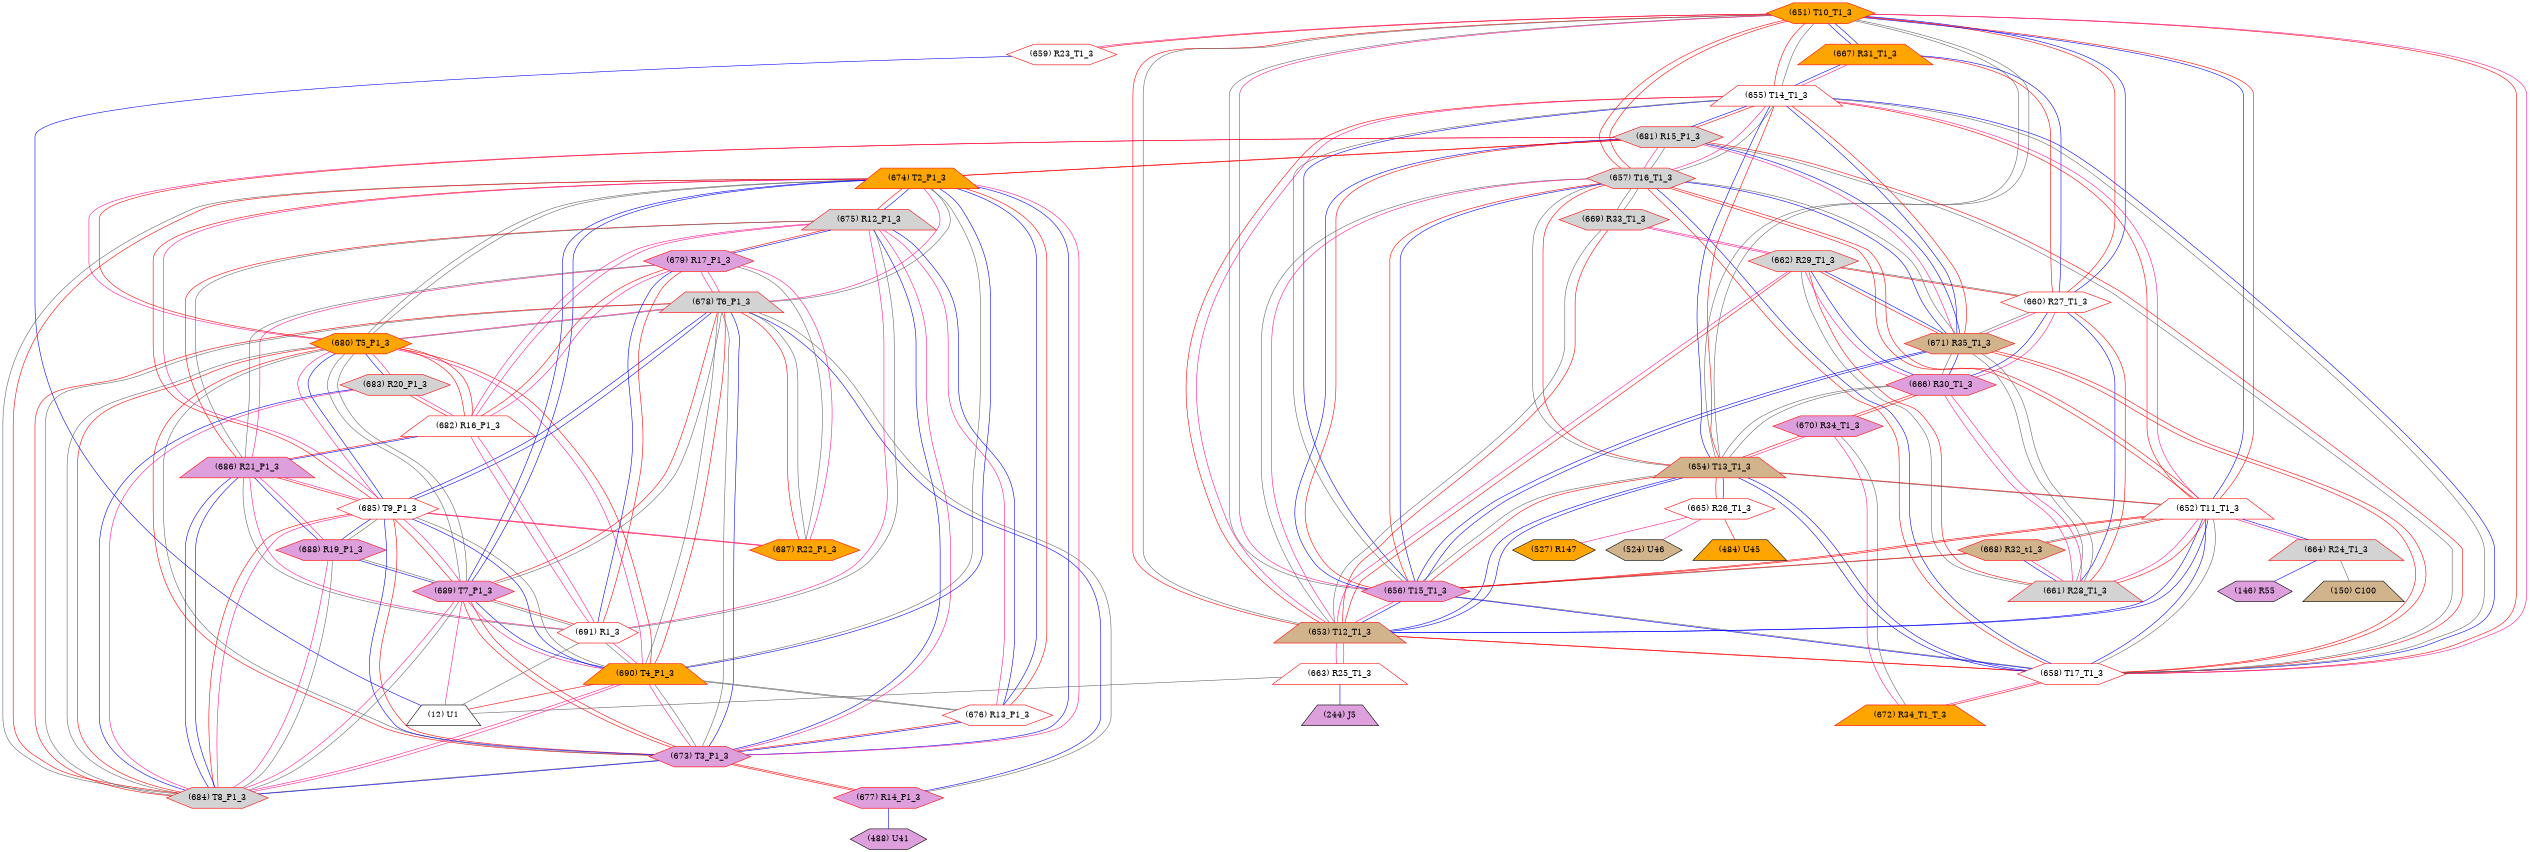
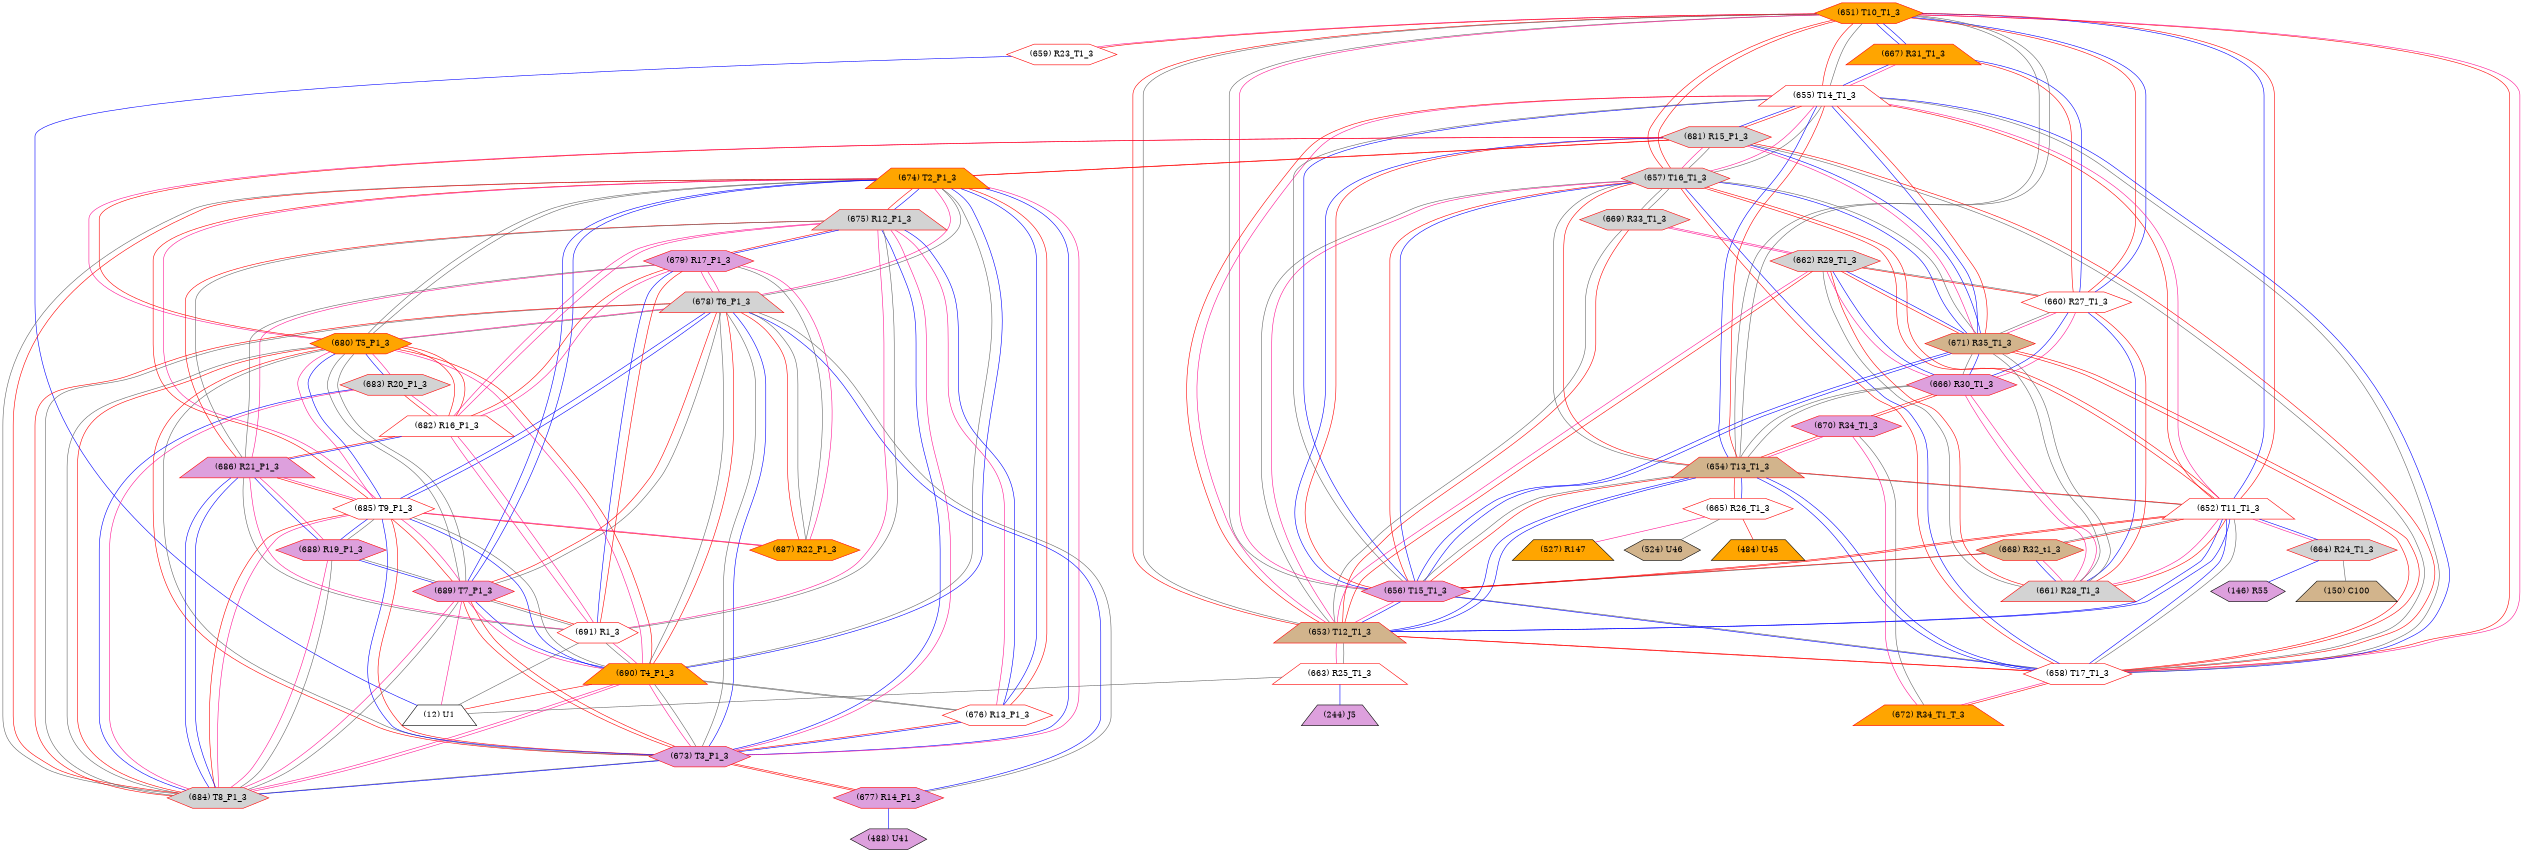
(1682, 529) -> (1700, 529)
(1554, 550) -> (1563, 550)
(2336, 550) -> (2342, 550)
